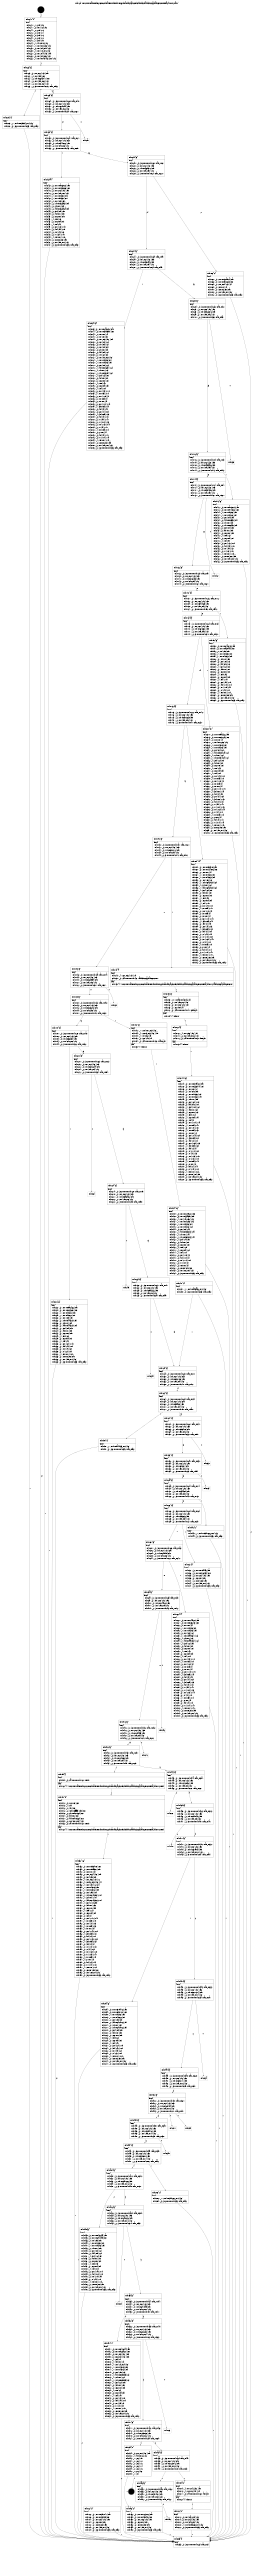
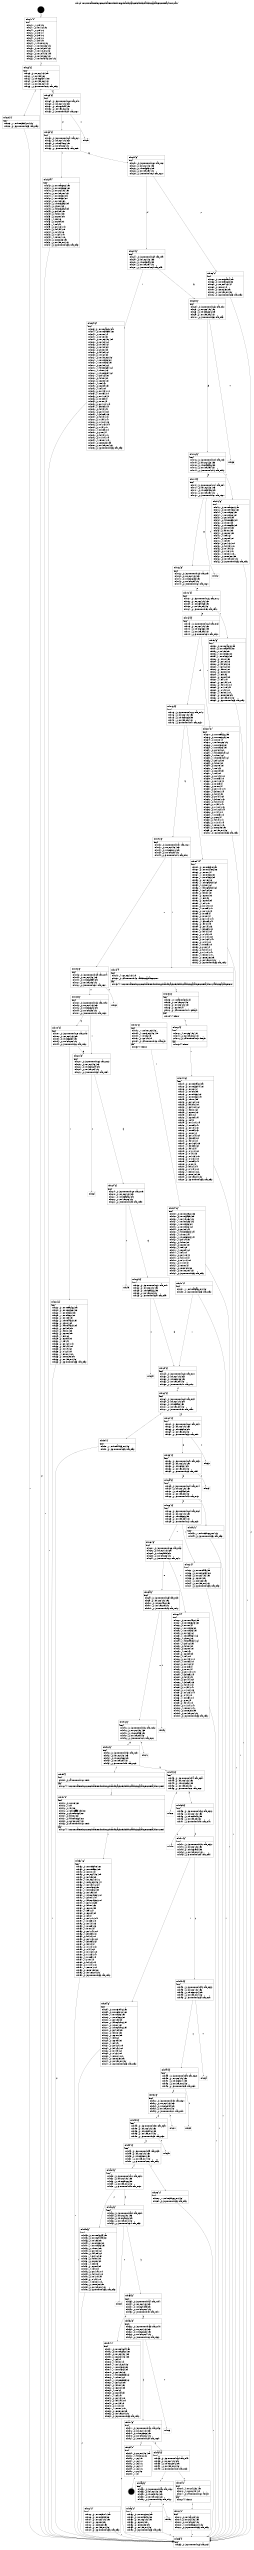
(117, 1022) -> (91, 1034)
(181, 2120) -> (188, 2107)
(124, 2491) -> (150, 2504)
